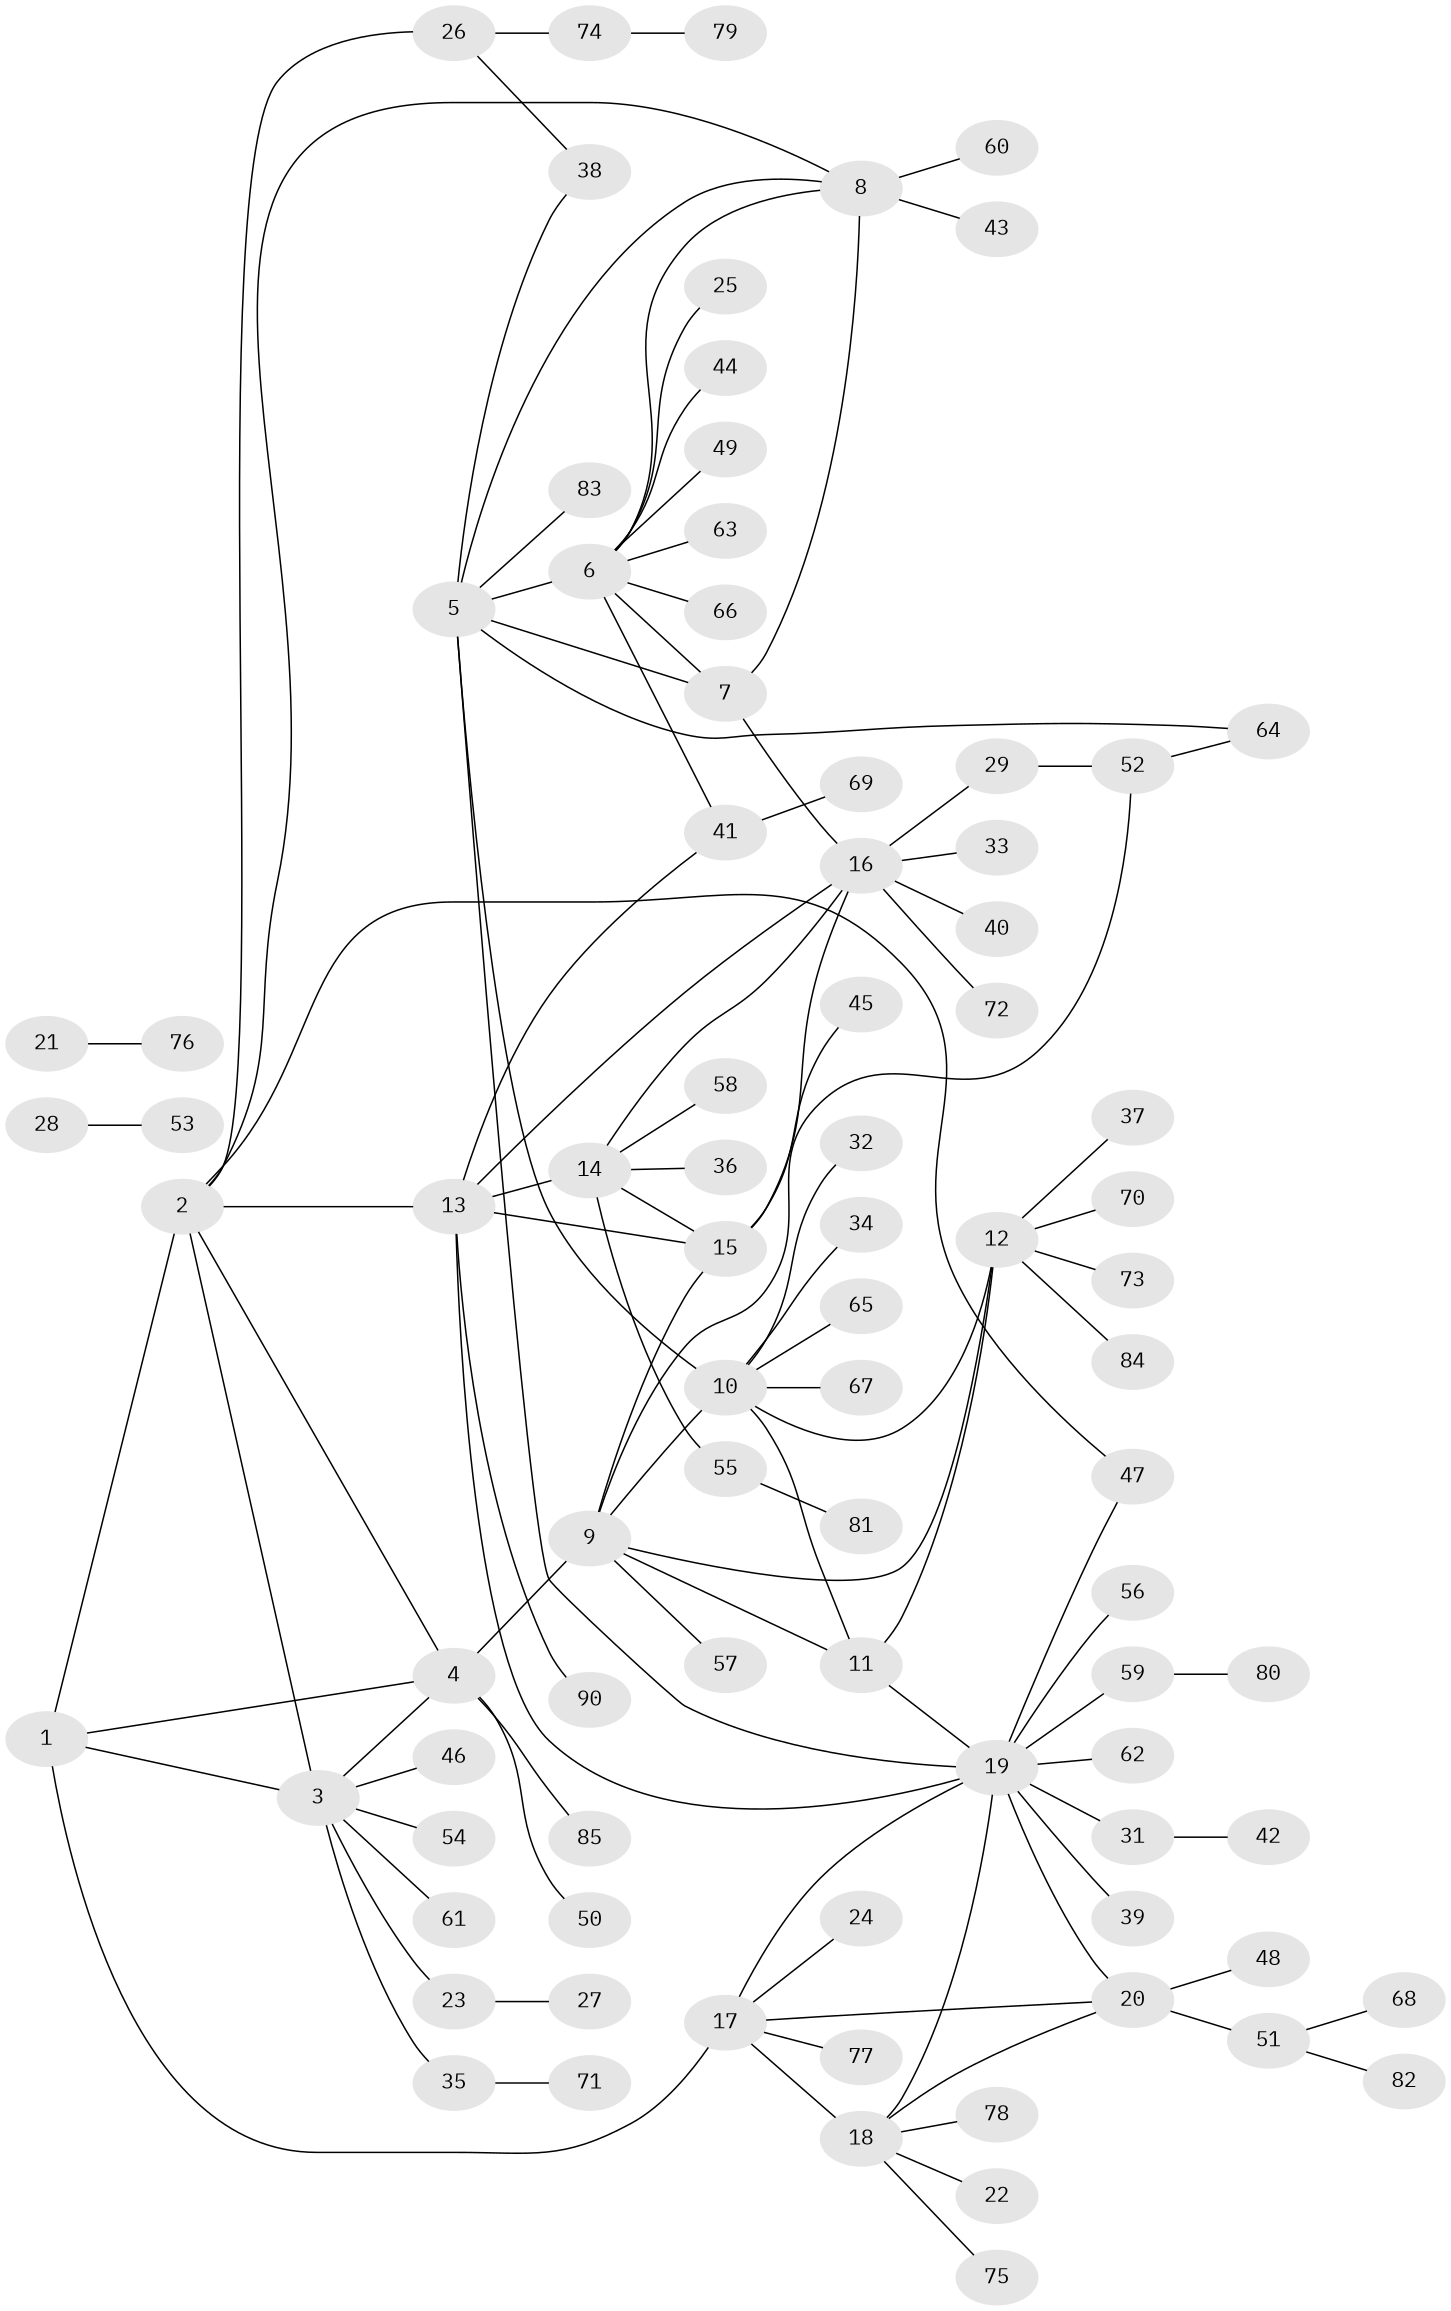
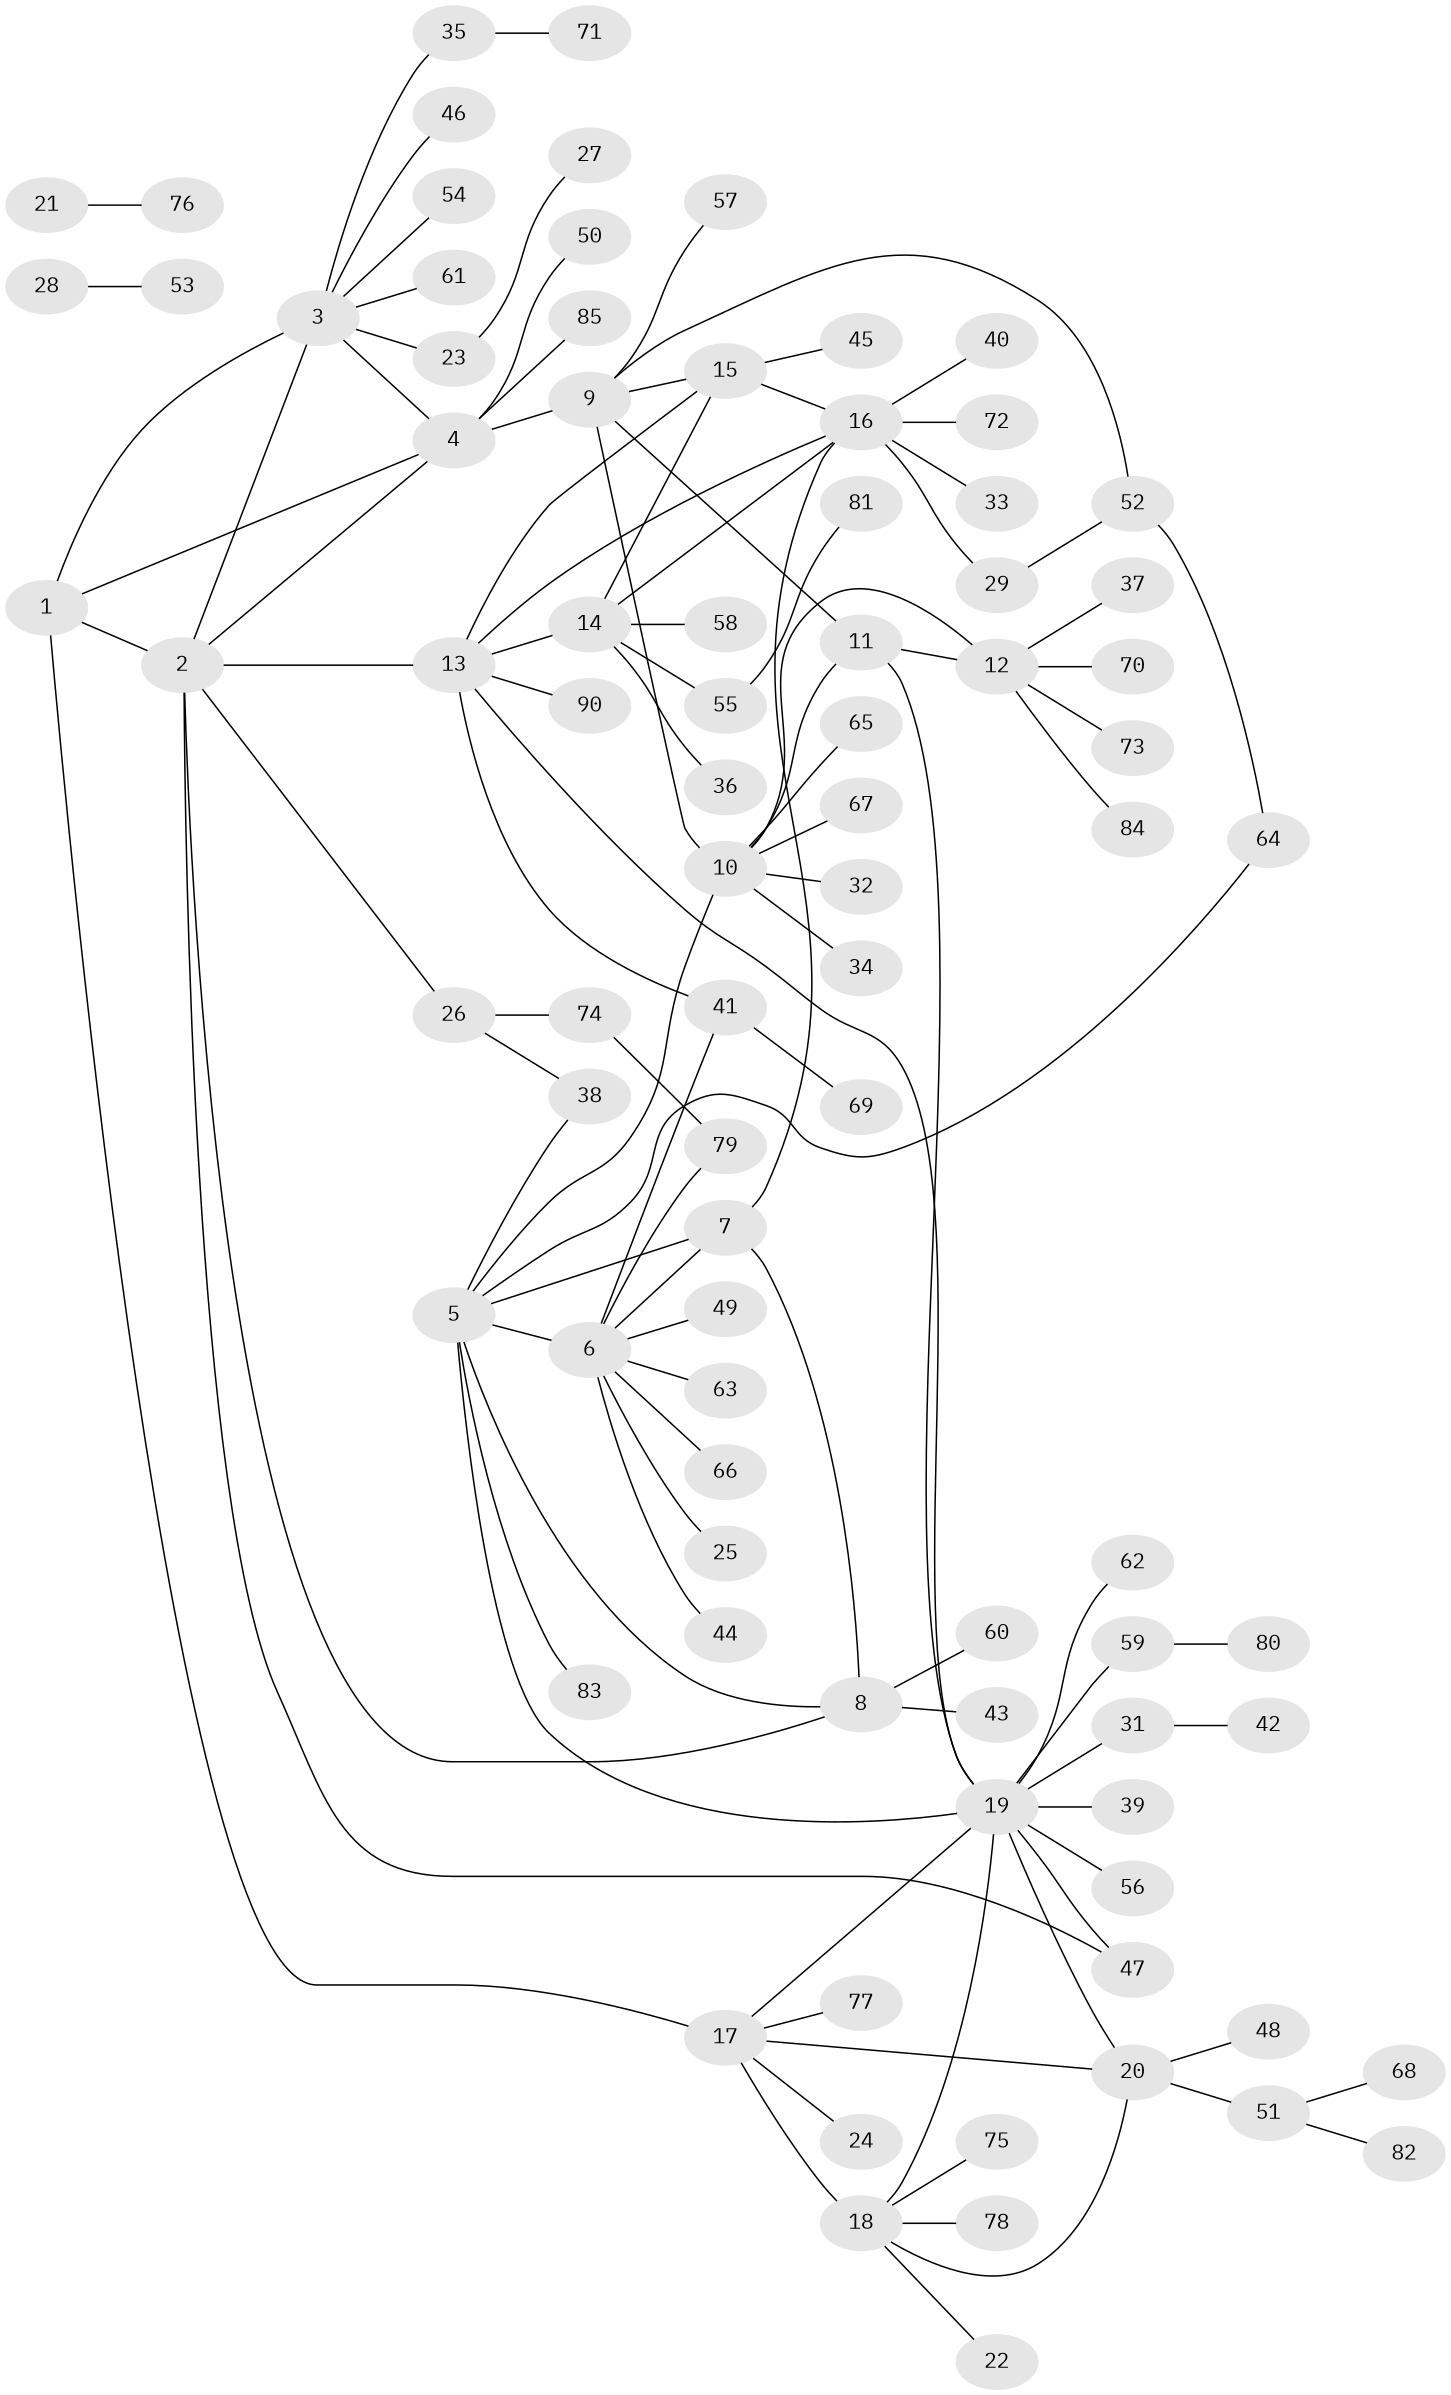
(648, 323) -> (648, 1243)
(914, 1553) -> none
